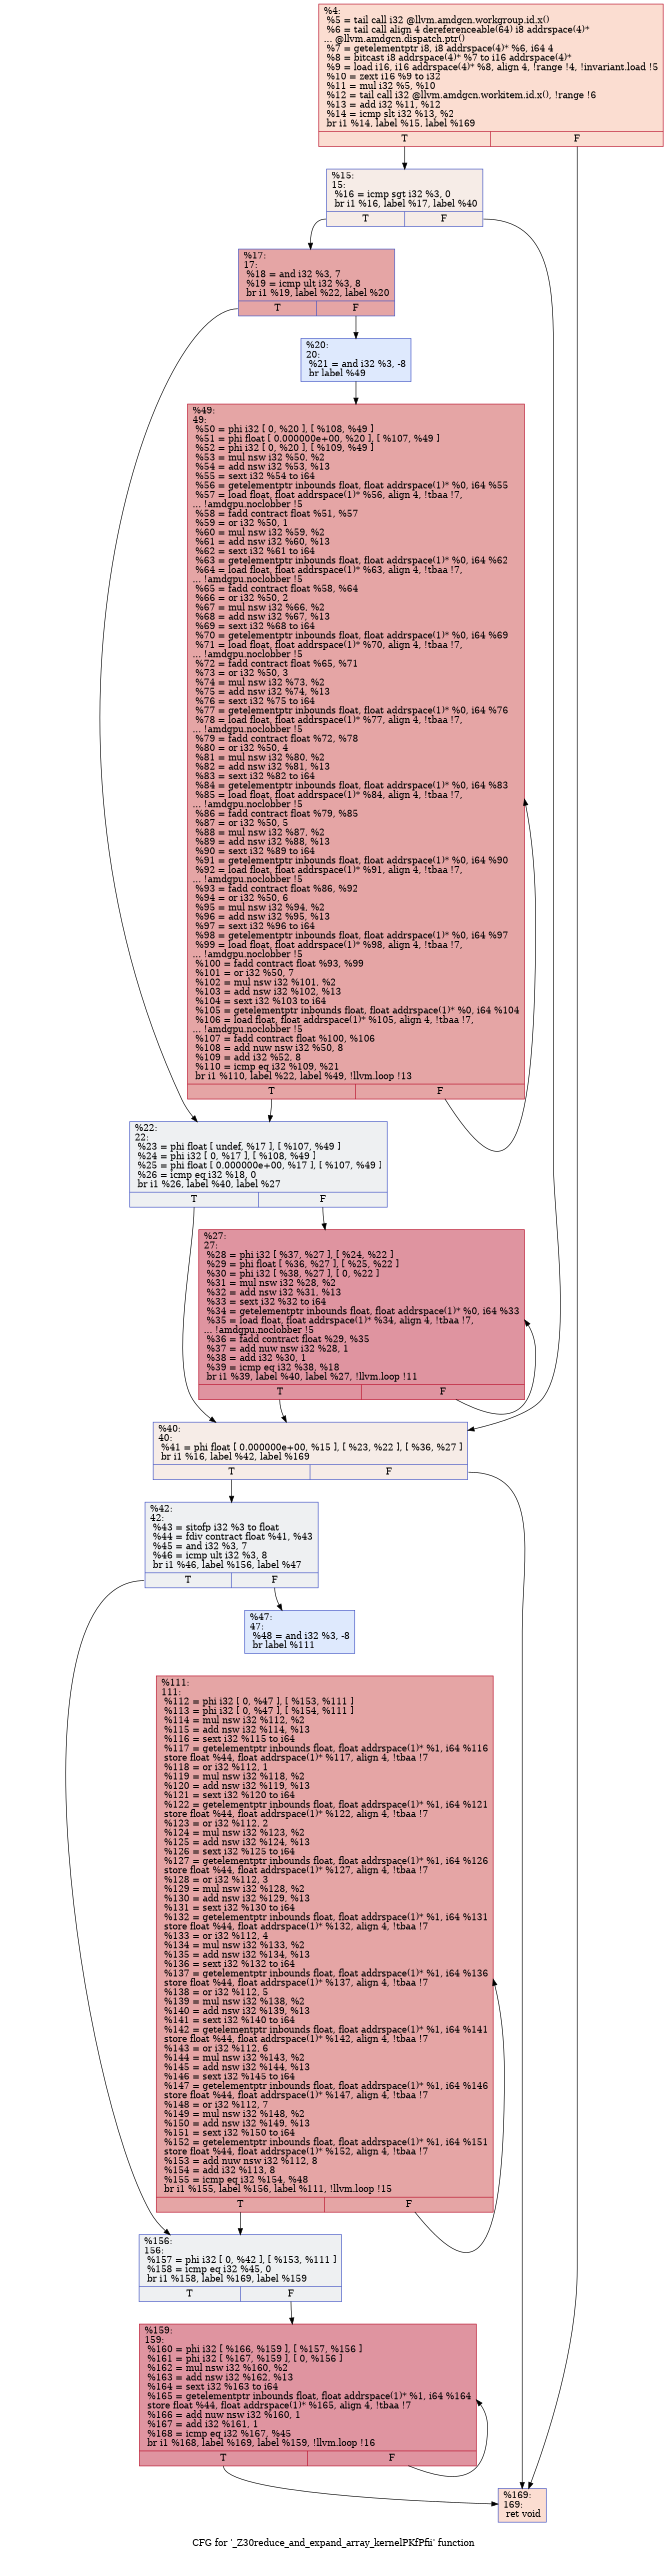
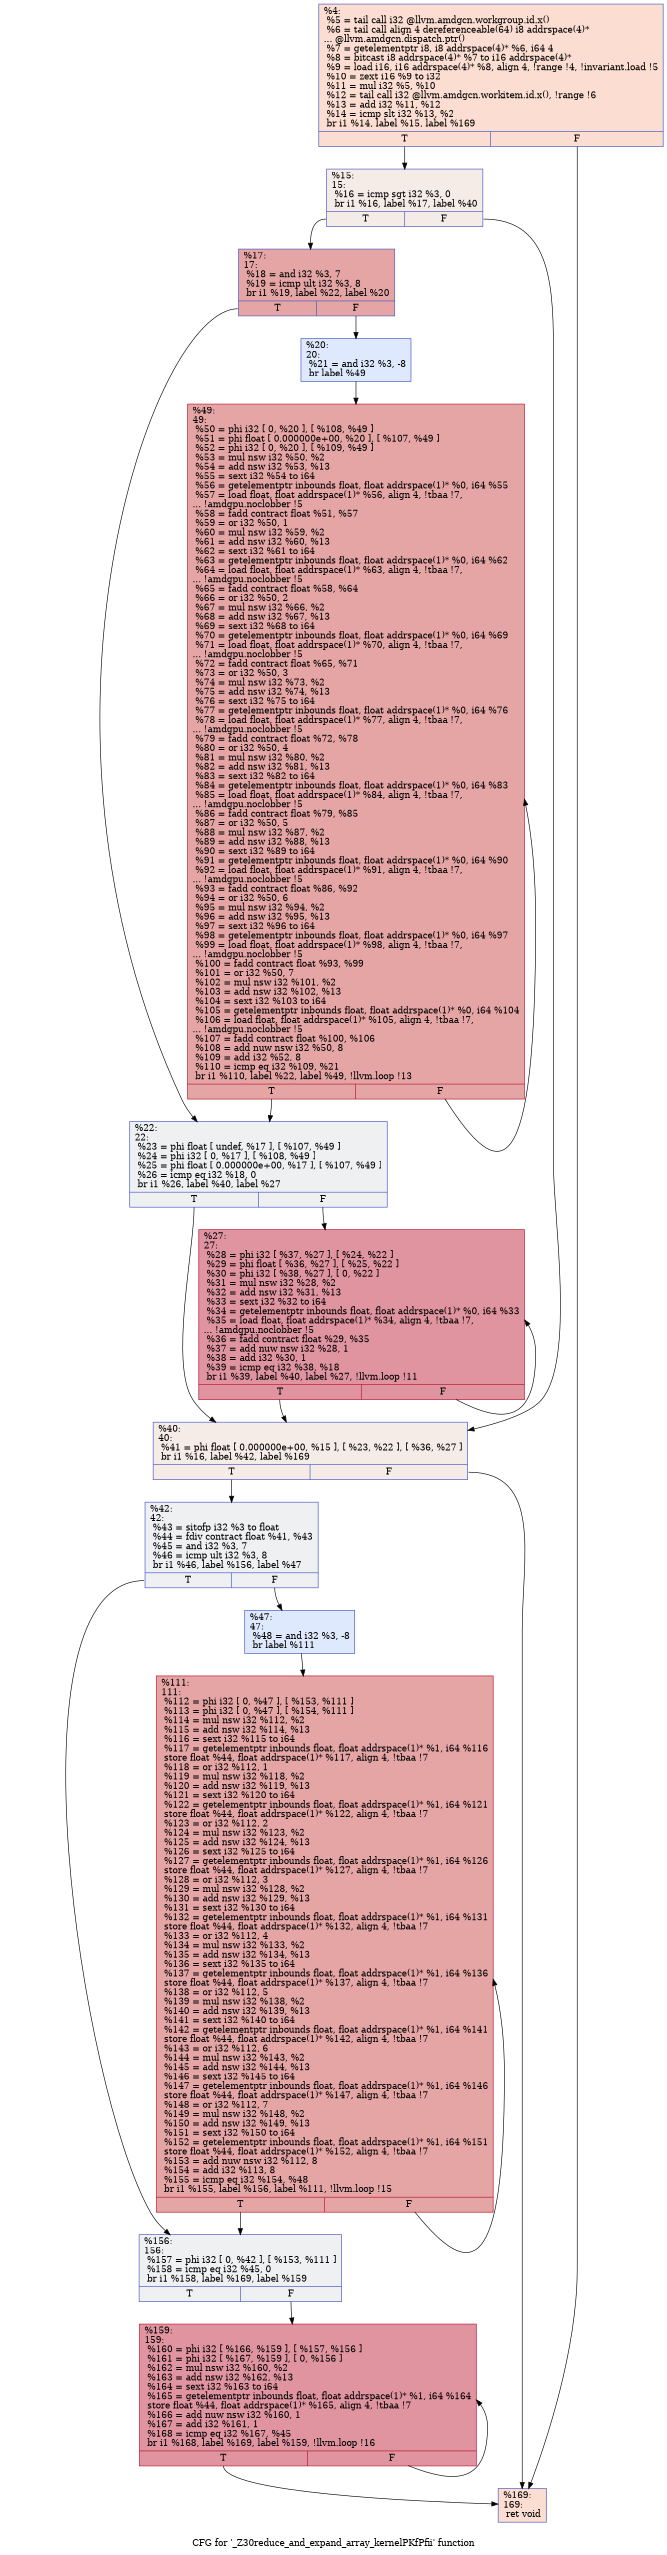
(491, 75) -> (491, 75)
none -> (302, 1662)
(228, 1964) -> (228, 1964)
